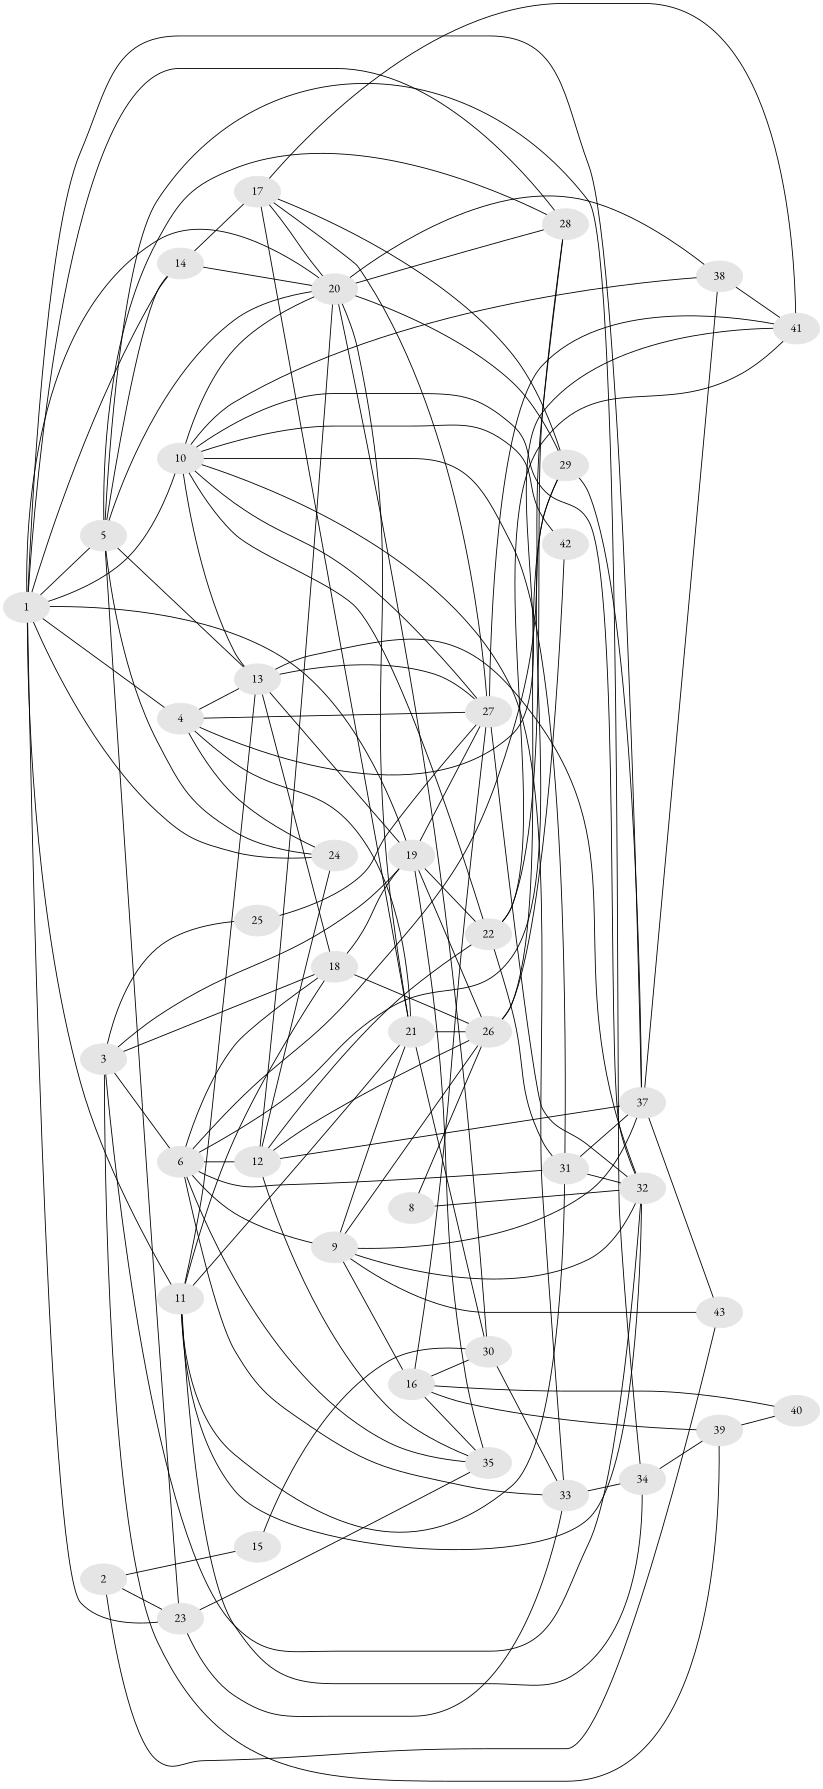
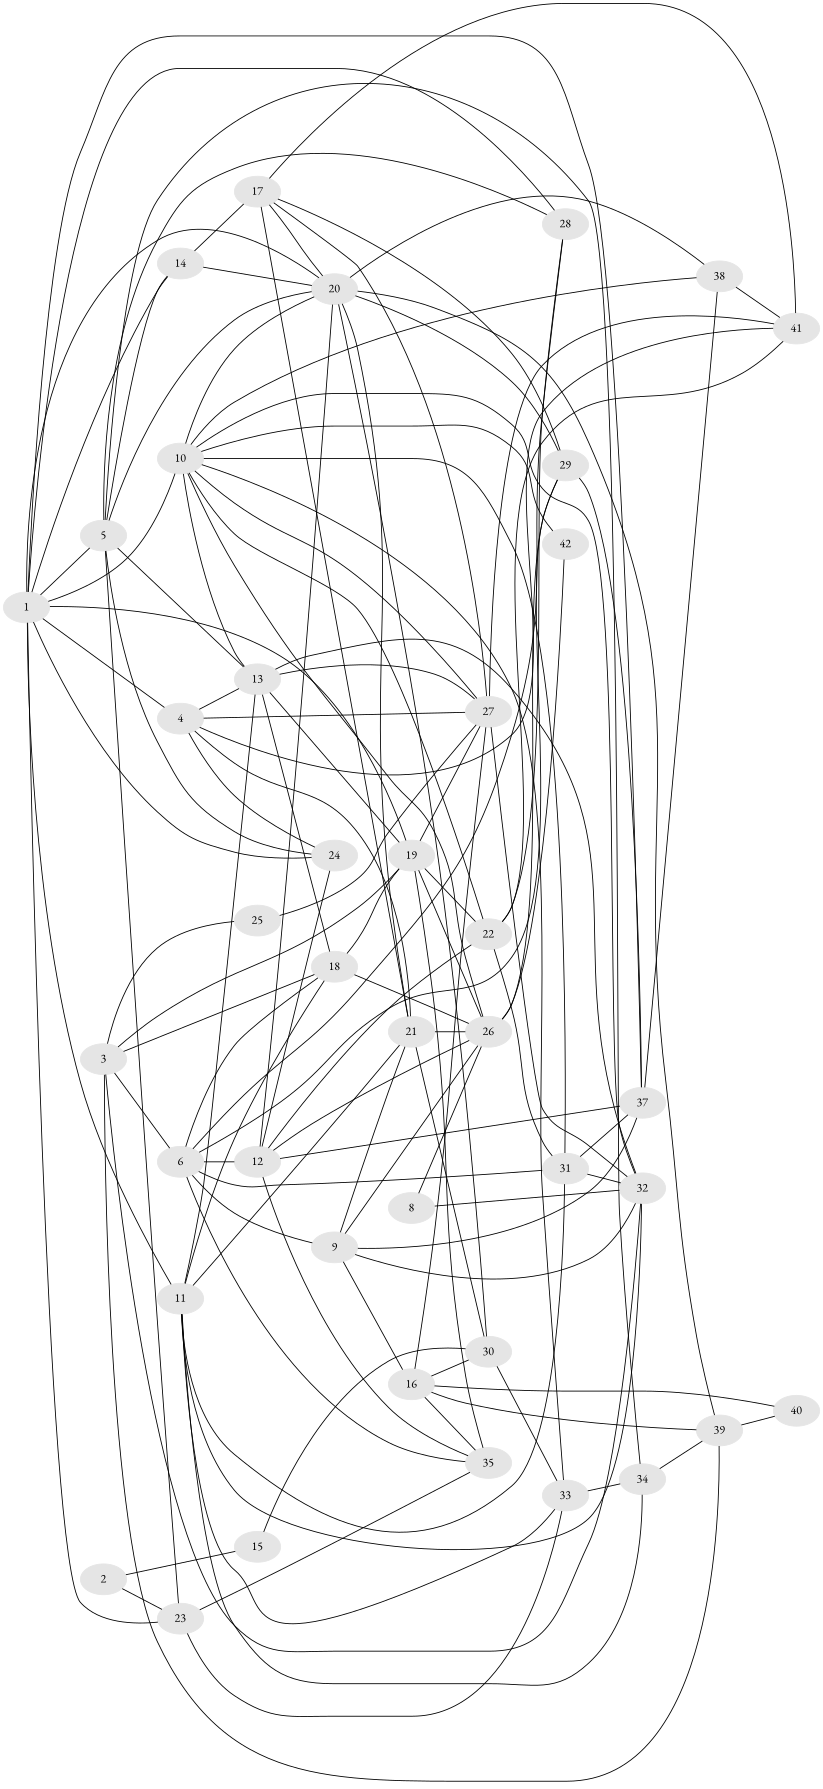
(450, 256) -> (657, 780)
none -> (396, 786)
(720, 1312) -> none
(292, 1414) -> (265, 1615)
